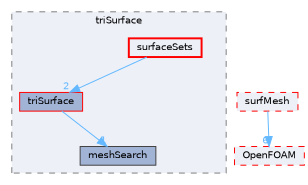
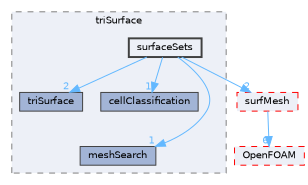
(165, 48) -> (165, 48)
none -> (212, 72)
(51, 102) -> (51, 102)
none -> (149, 102)
(80, 126) -> (209, 105)
